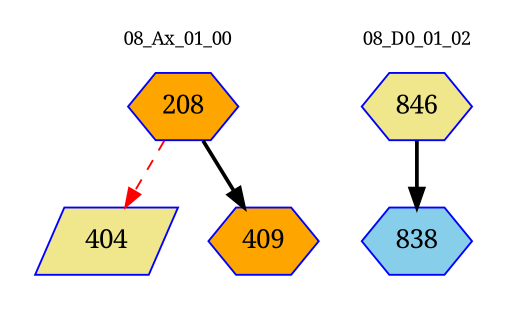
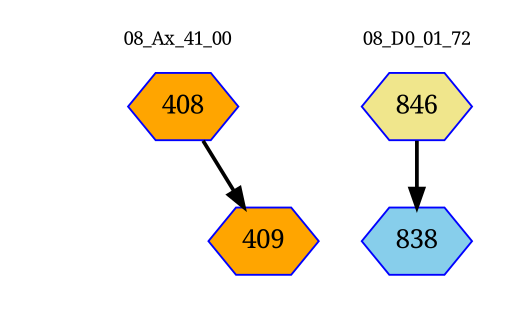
(178, 40) -> (178, 40)
(417, 40) -> (417, 40)
(183, 107) -> (183, 107)
(107, 241) -> none
